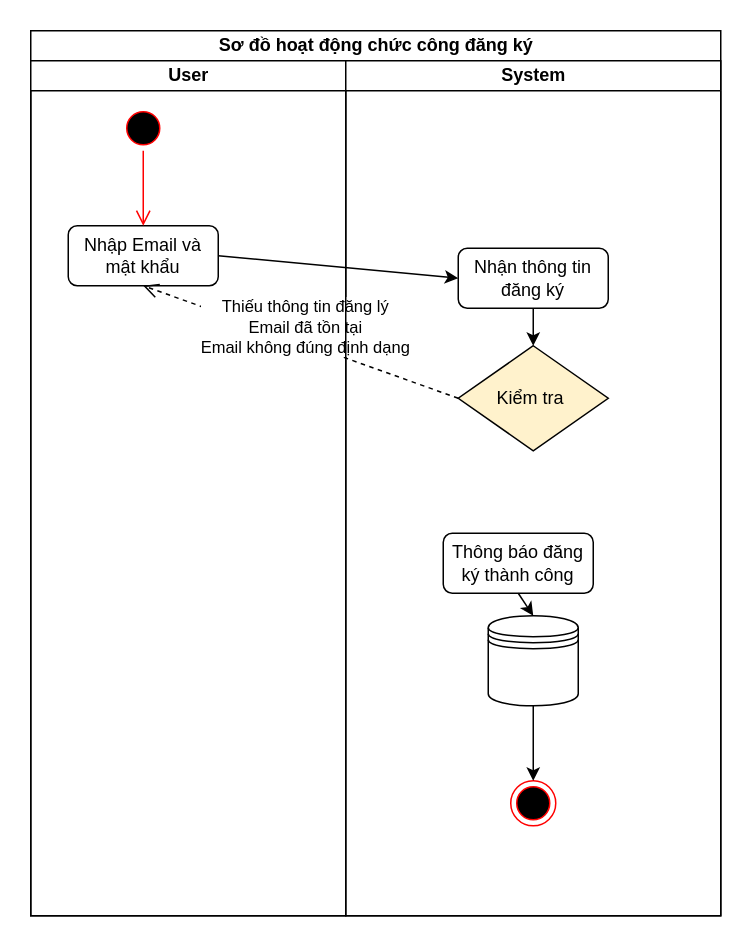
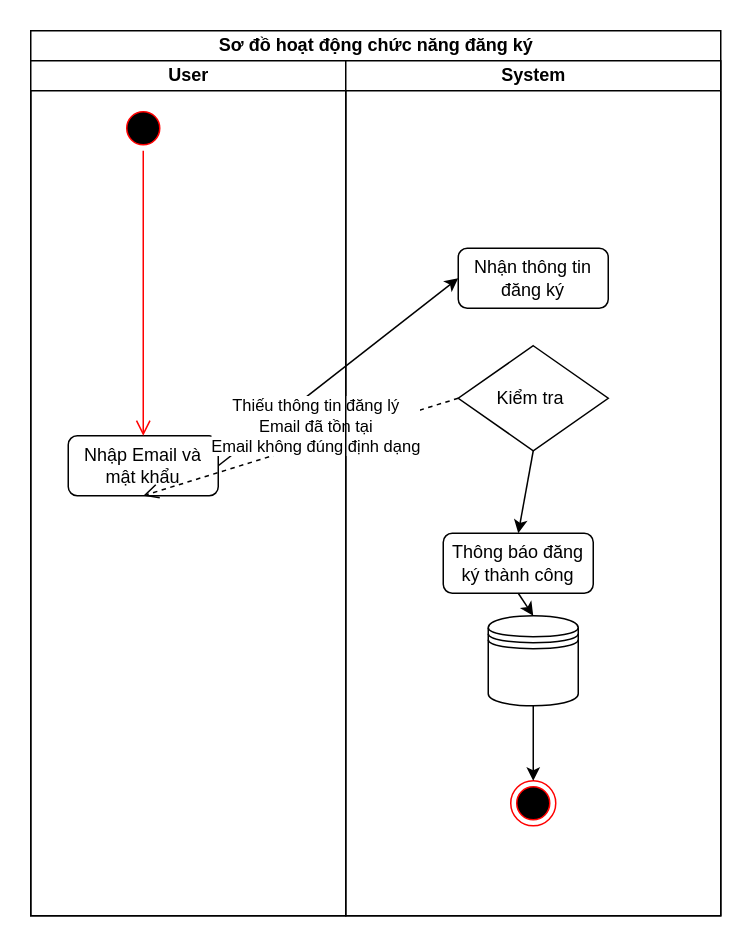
(377, 46) -> (377, 46)
(143, 256) -> (143, 466)
(533, 322) -> none
(533, 398) -> (533, 398)
none -> (527, 487)
